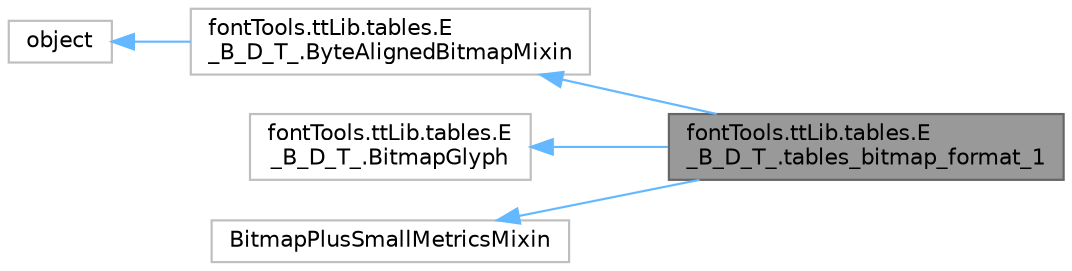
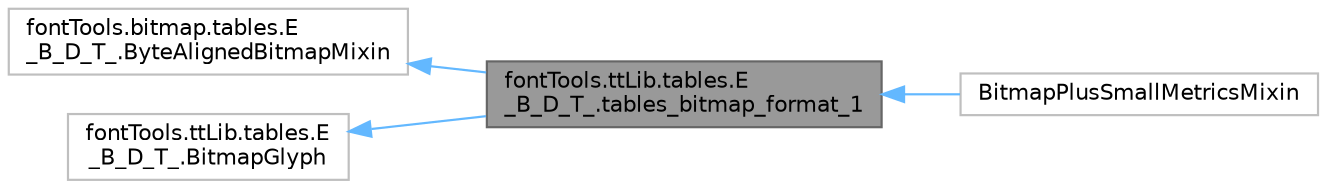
(60, 42) -> none
(390, 42) -> (208, 42)
(609, 198) -> (932, 94)
